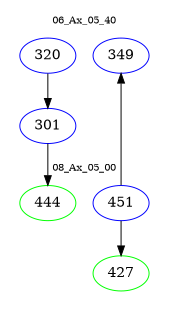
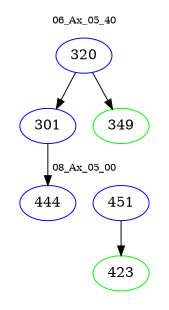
(121, 56) -> (121, 126)
(121, 134) -> (100, 86)
(48, 203) -> (48, 203)
(121, 273) -> (121, 273)
